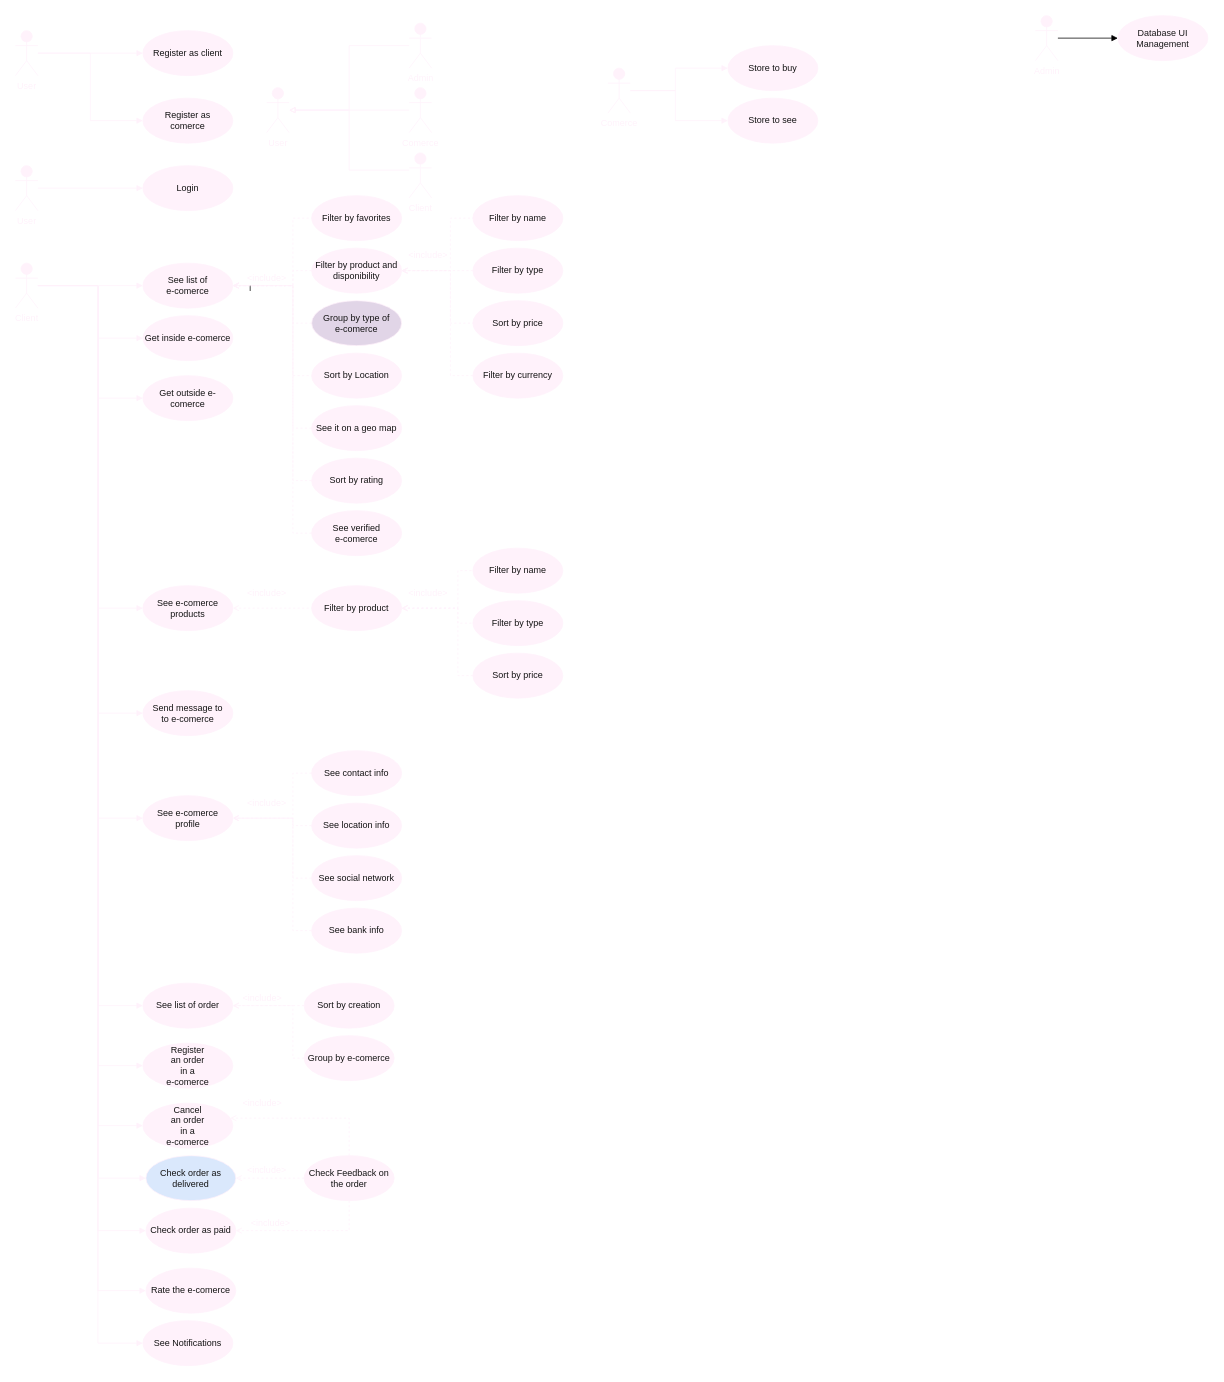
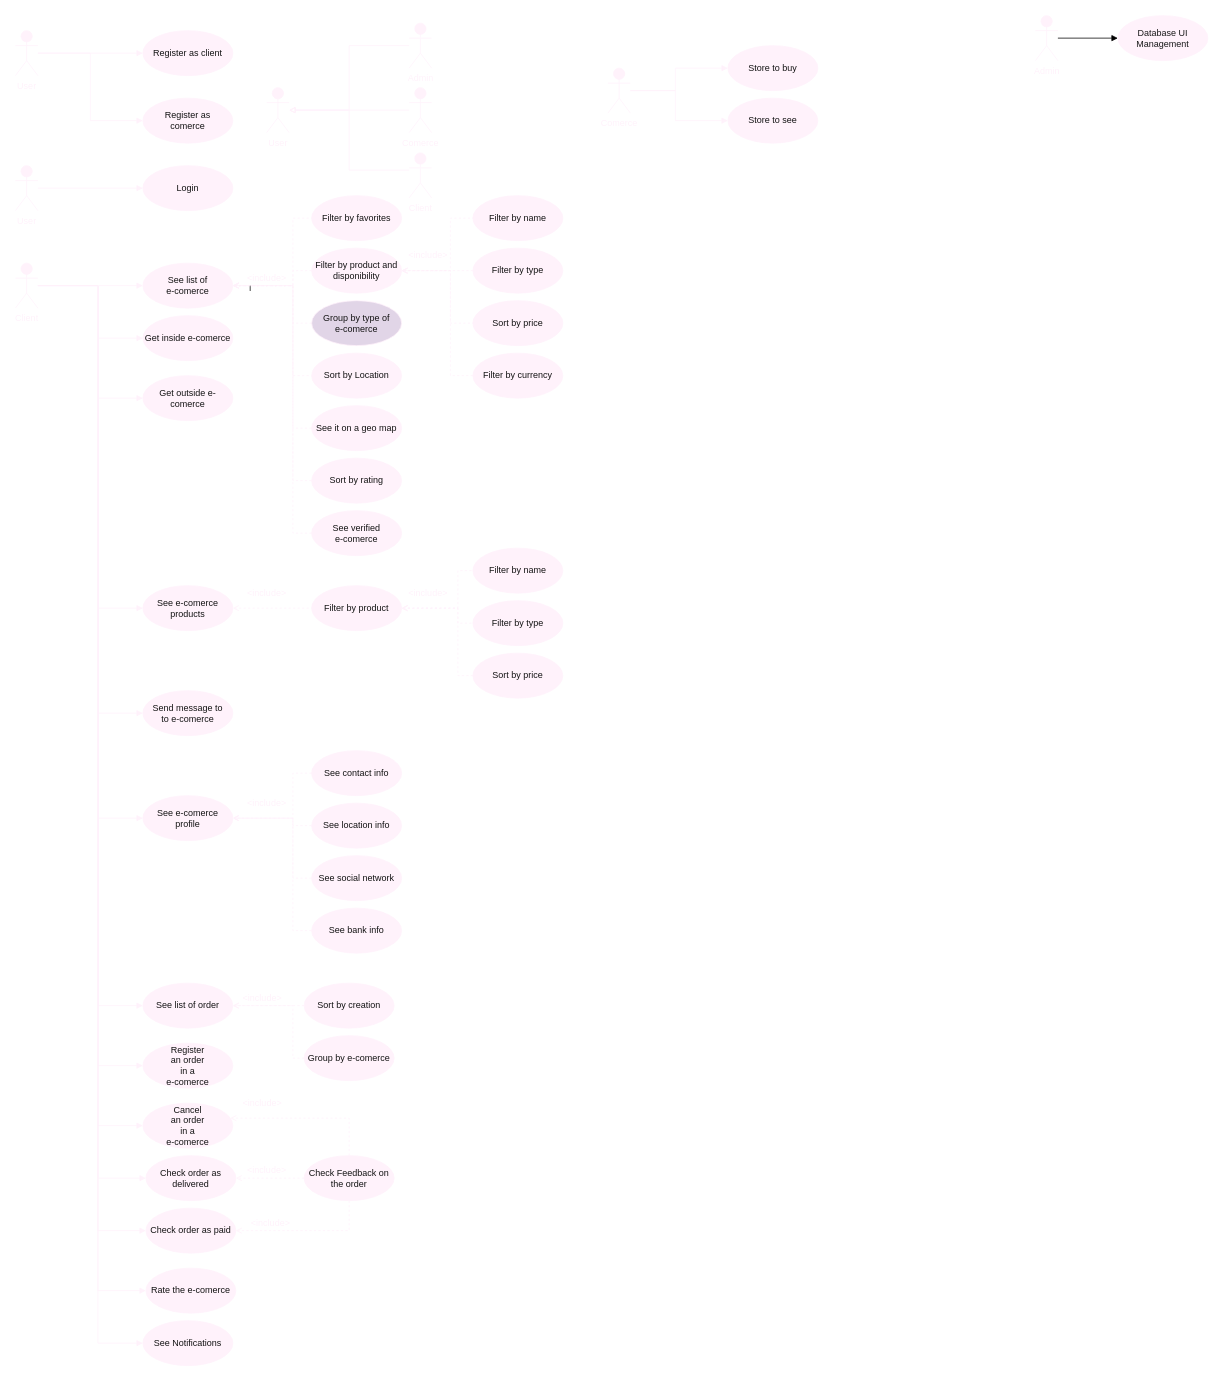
(191, 1178) -> (191, 1178)
